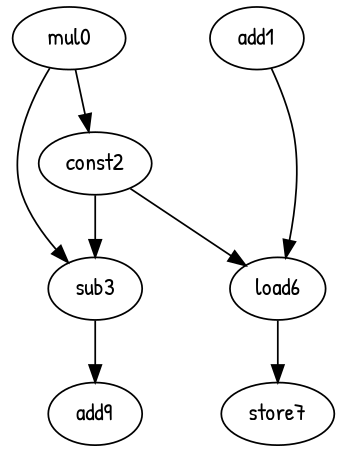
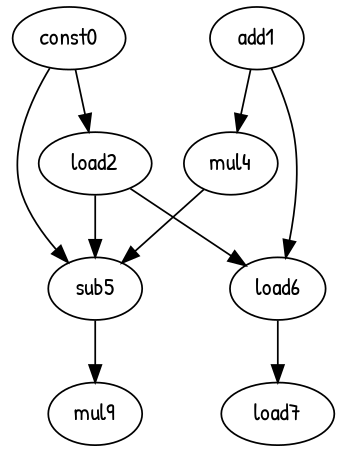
(69, 38) -> (69, 38)
(95, 163) -> (95, 163)
none -> (231, 163)
(95, 289) -> (95, 289)
(95, 414) -> (95, 414)
(278, 414) -> (278, 414)
